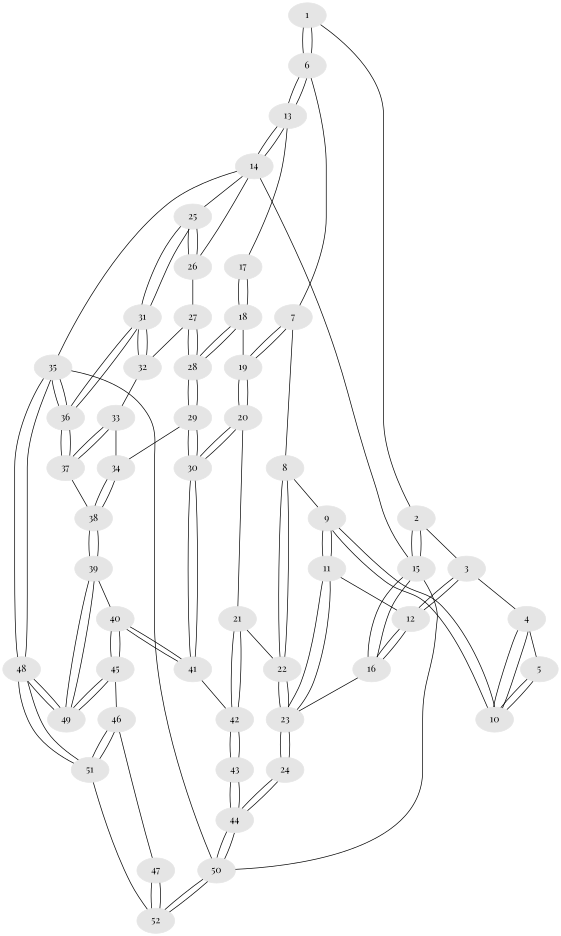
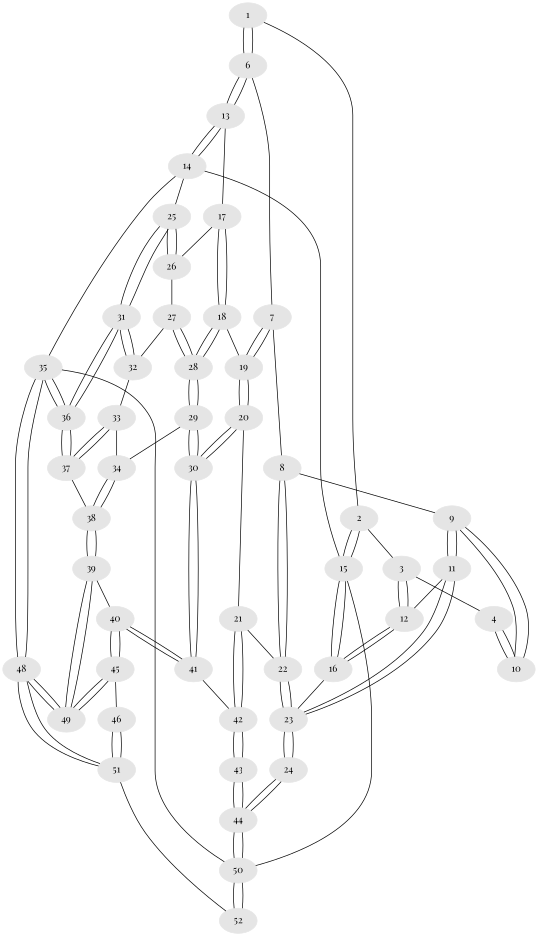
(225, 217) -> (197, 242)
(539, 669) -> none
(156, 870) -> none
